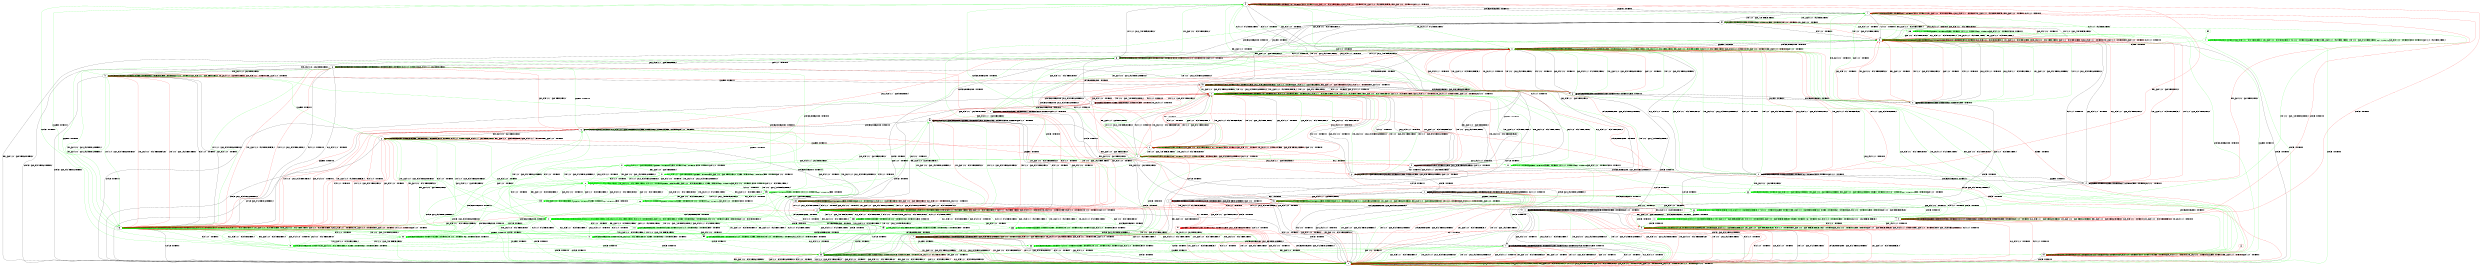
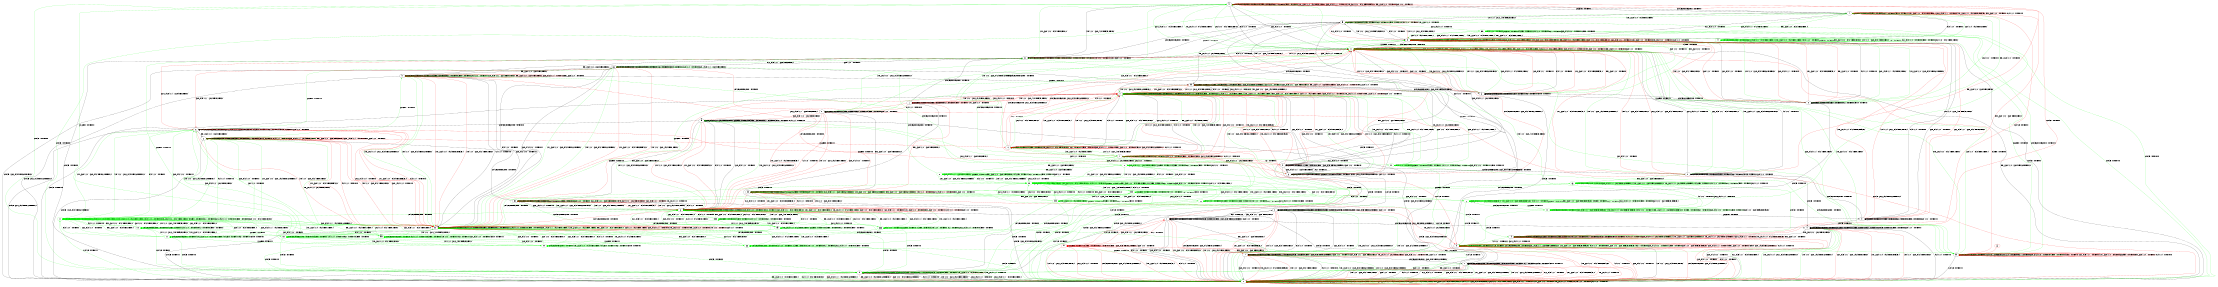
(2208, 31) -> none
(1922, 176) -> (1704, 215)
